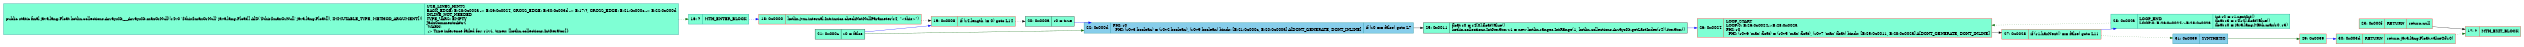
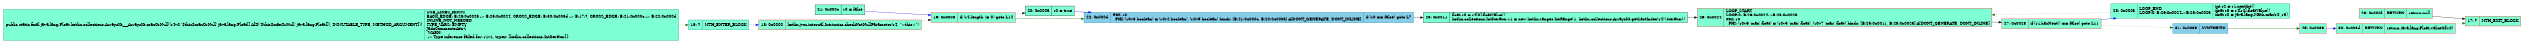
(1691, 28) -> (1691, 18)
(973, 32) -> (1048, 19)
